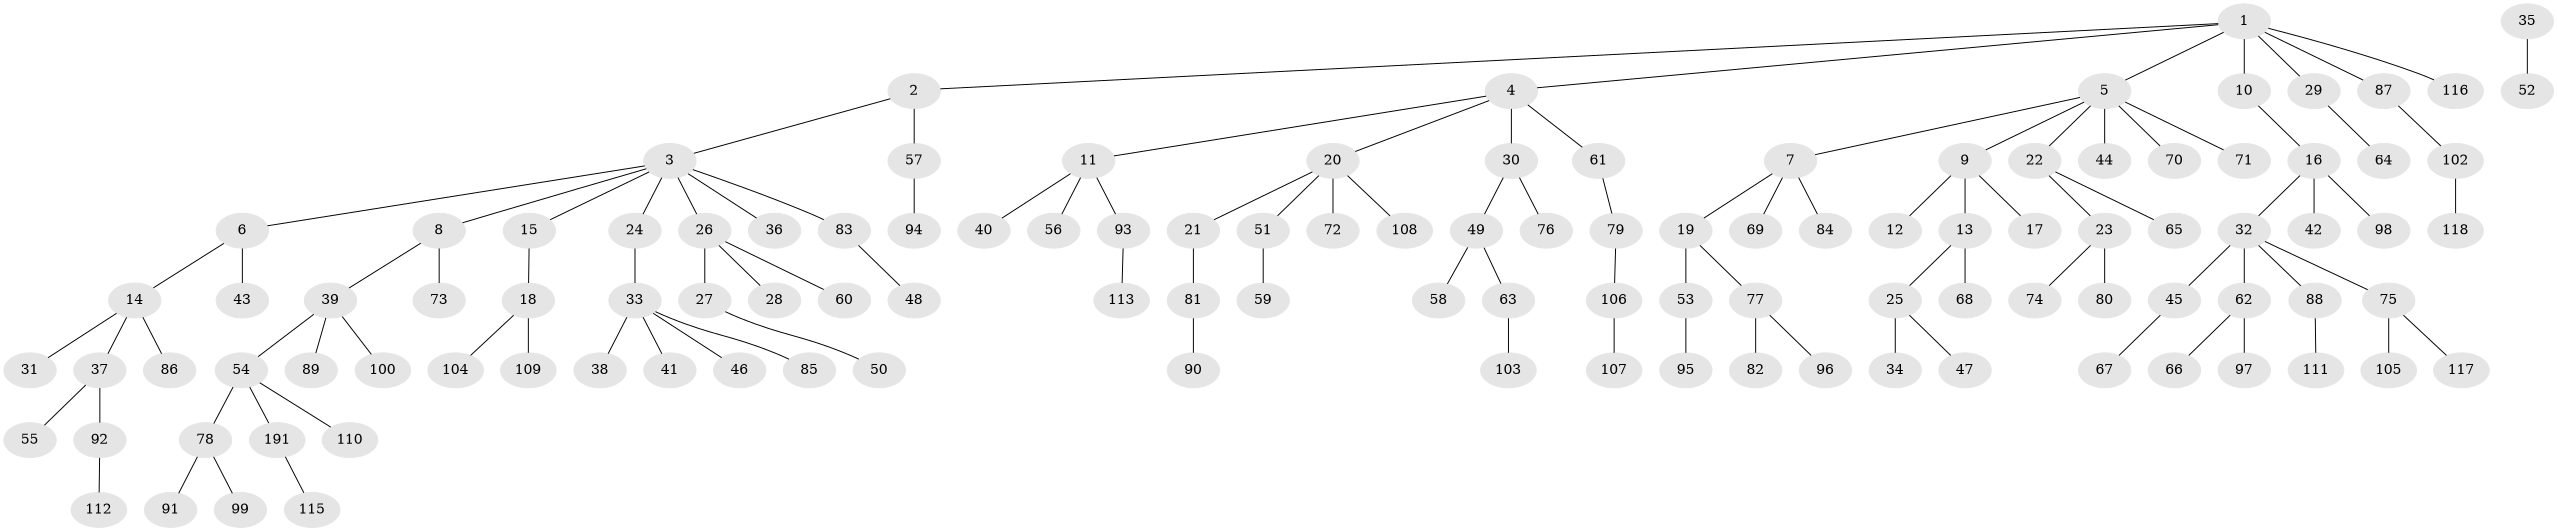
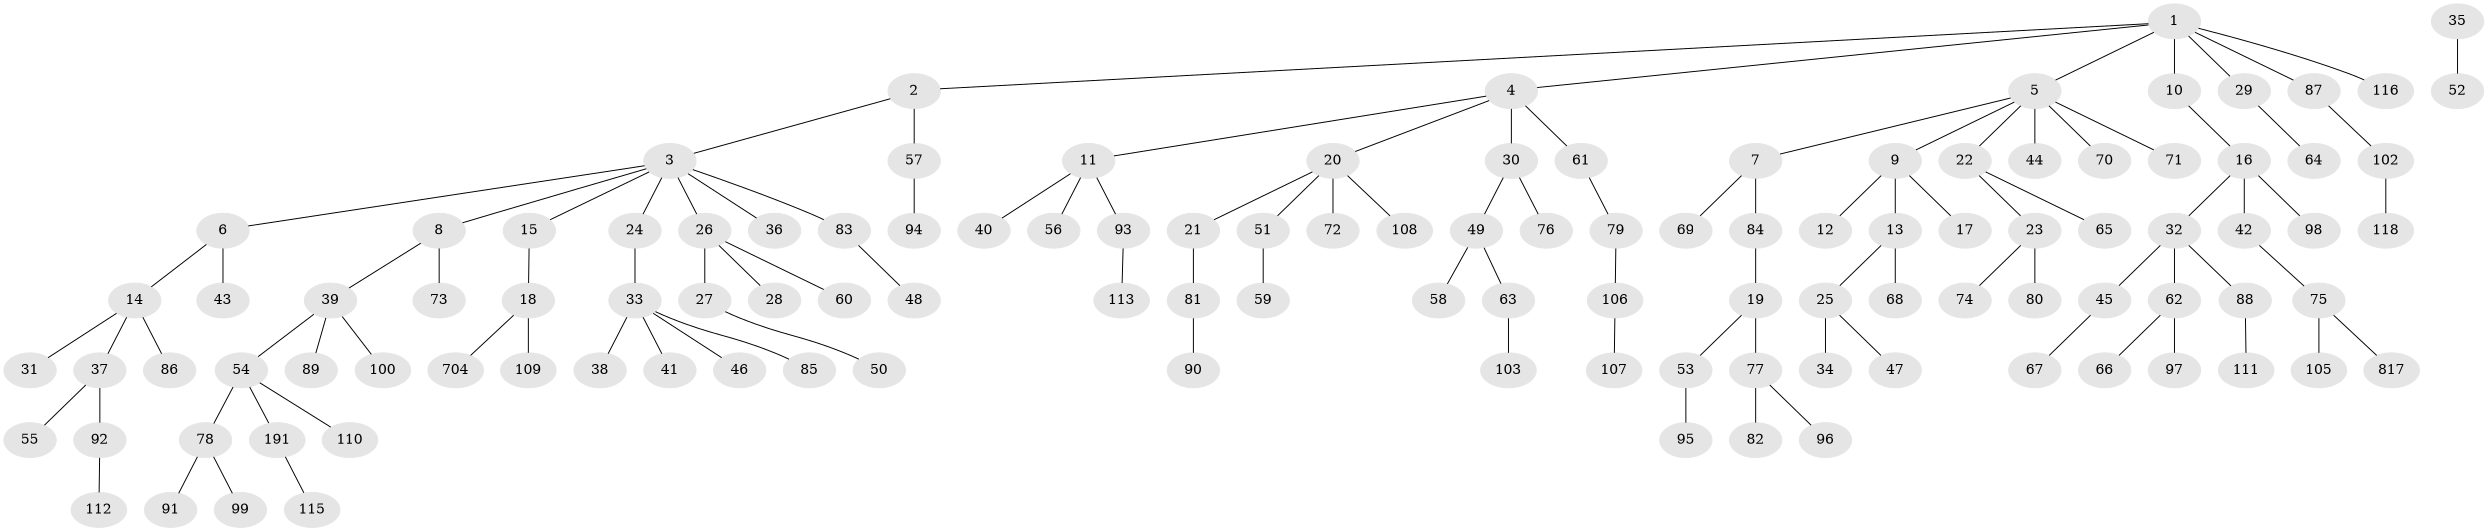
(1738, 196) -> (1756, 266)
(2316, 266) -> (2282, 266)
(456, 370) -> (456, 370)
(2461, 370) -> (2392, 370)
